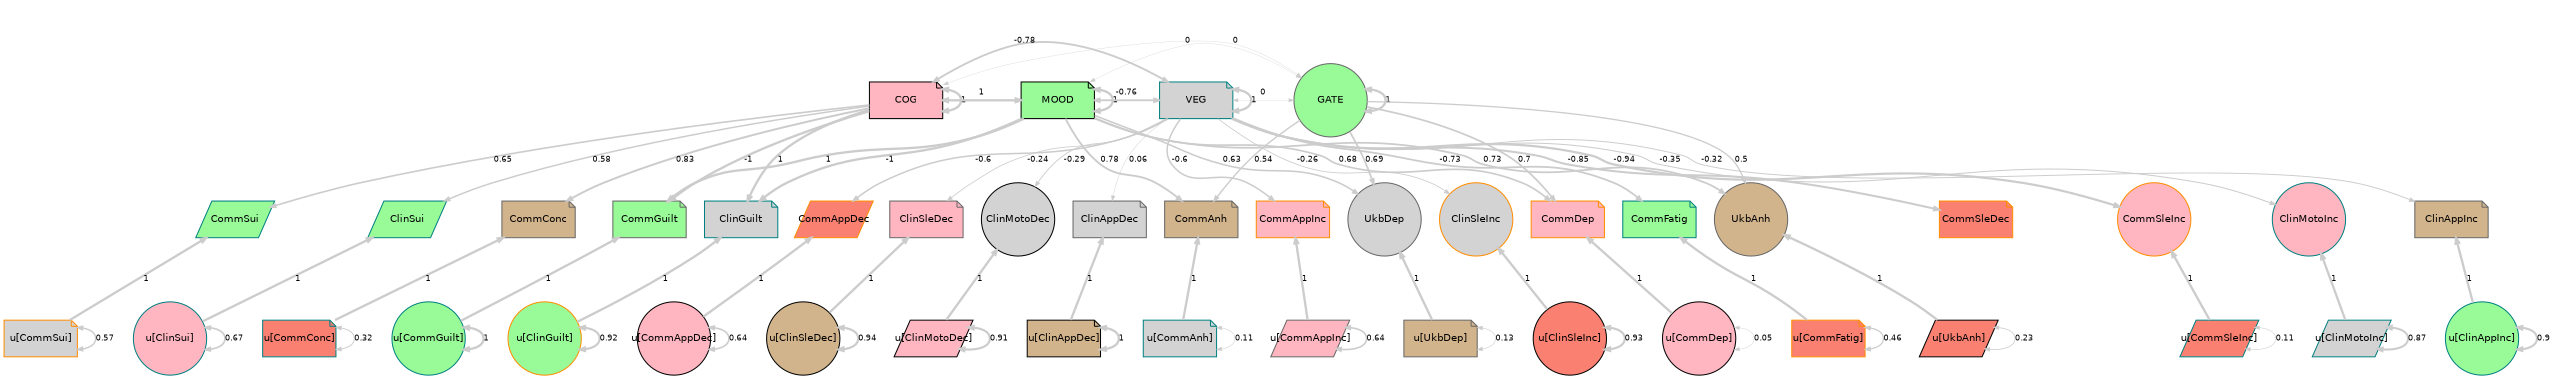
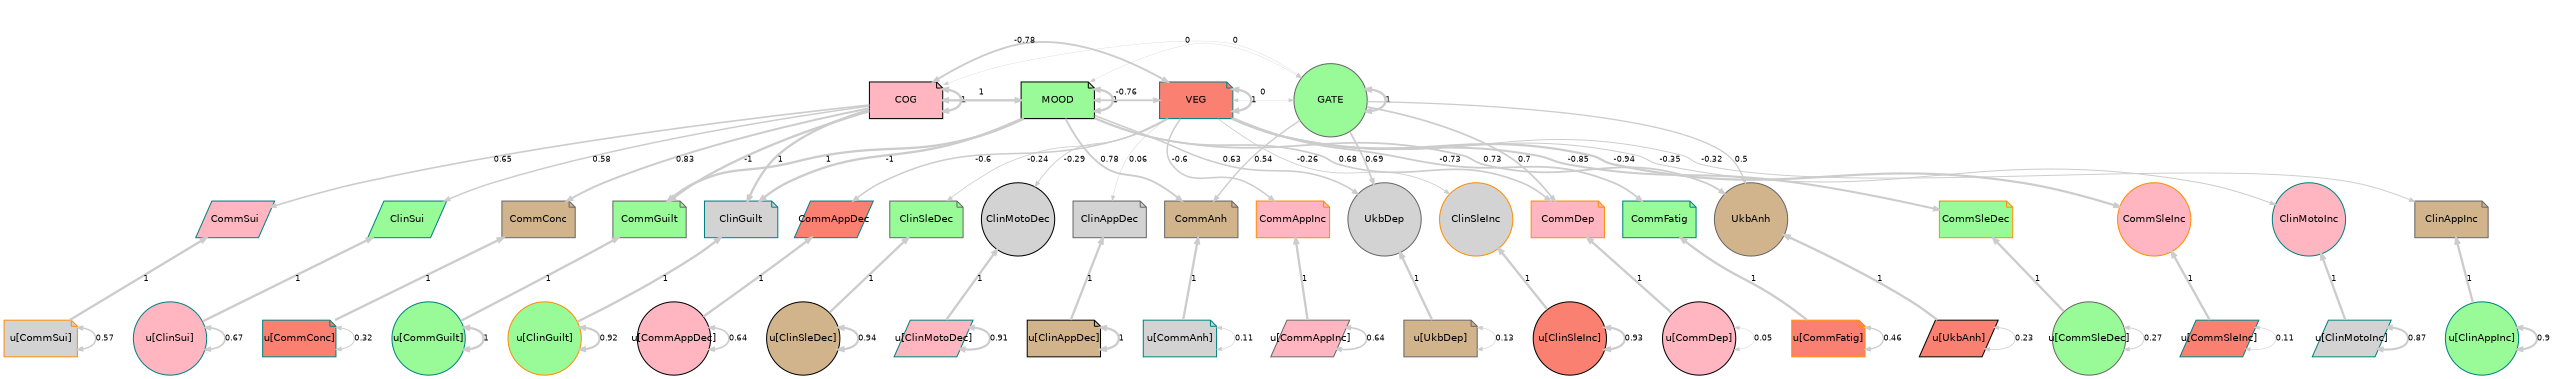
(1196, 100) -> (1196, 100)
(235, 219) -> (235, 219)
(834, 219) -> (834, 219)
(926, 219) -> (926, 219)
(1976, 219) -> (1976, 219)
(934, 339) -> (934, 339)
none -> (2089, 339)
